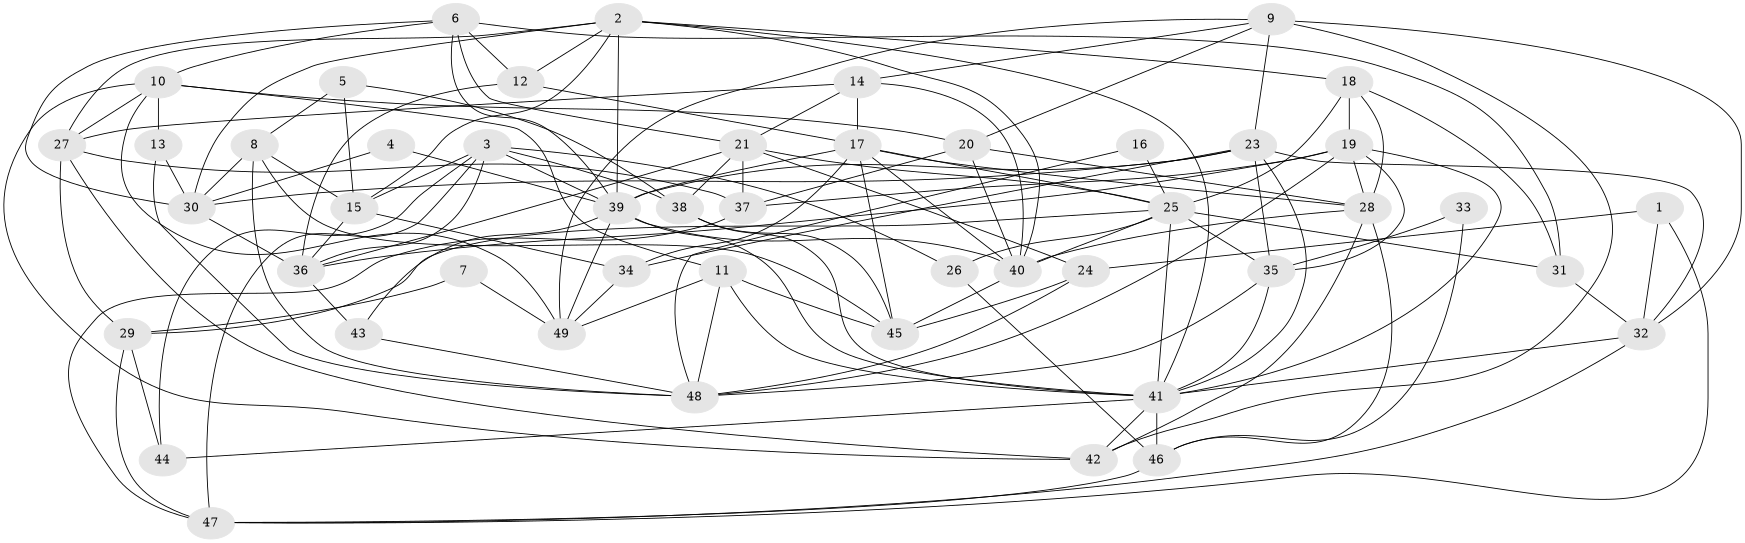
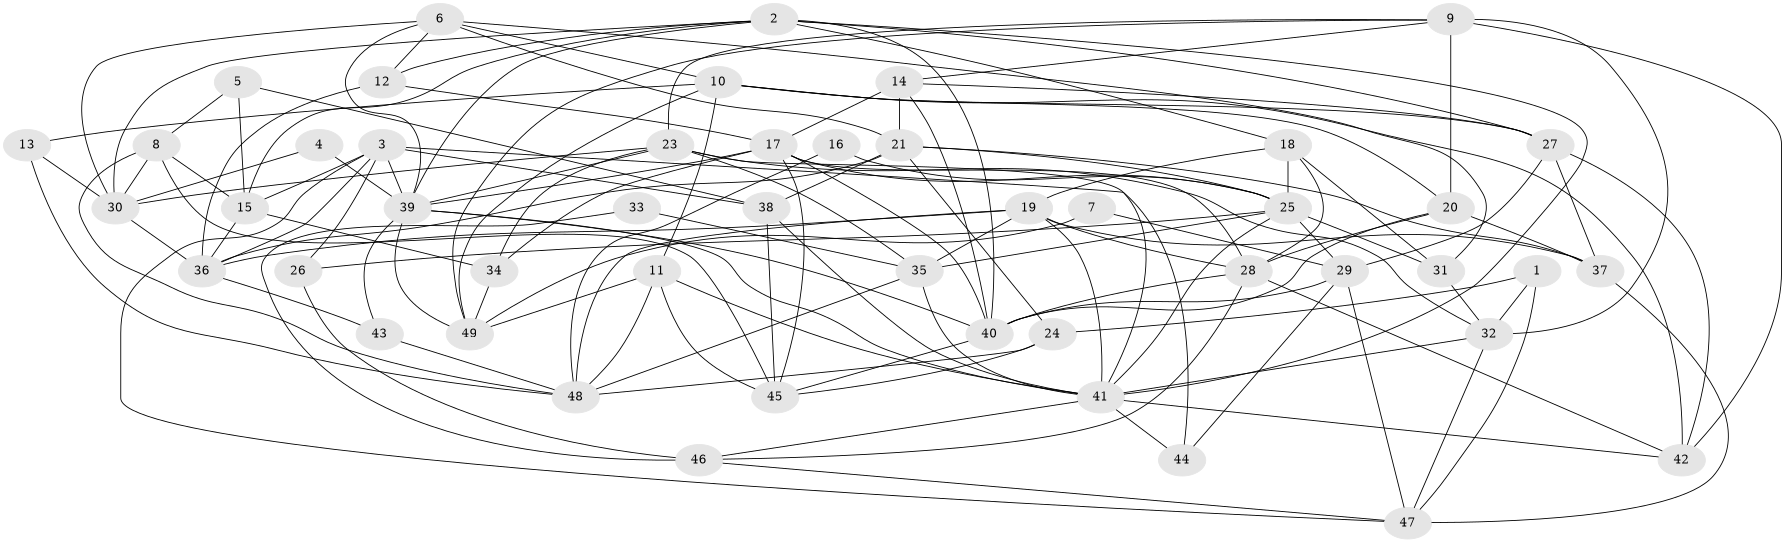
(1095, 240) -> (1167, 302)
